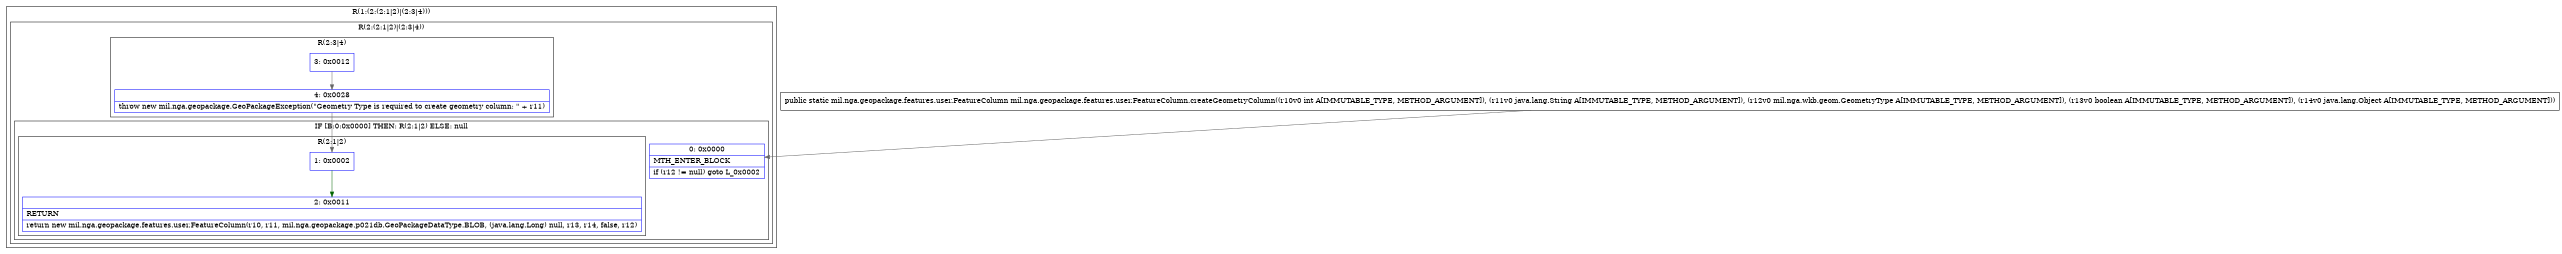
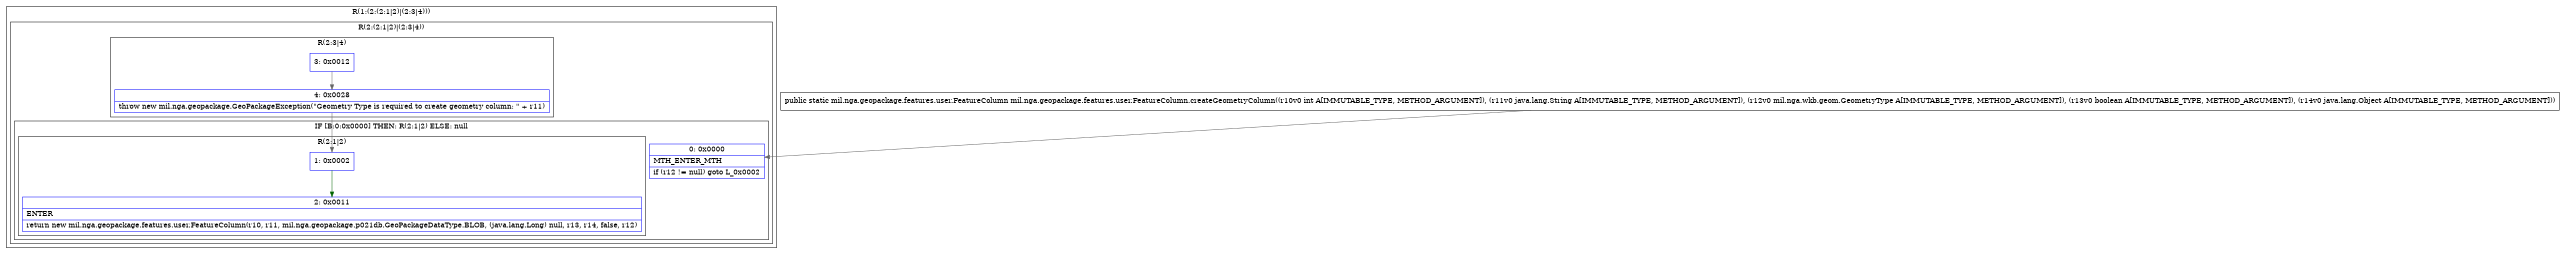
(692, 161) -> (688, 161)
(43, 214) -> (40, 214)
